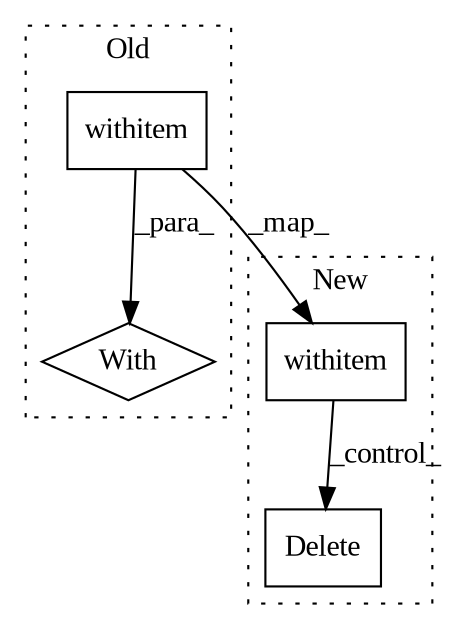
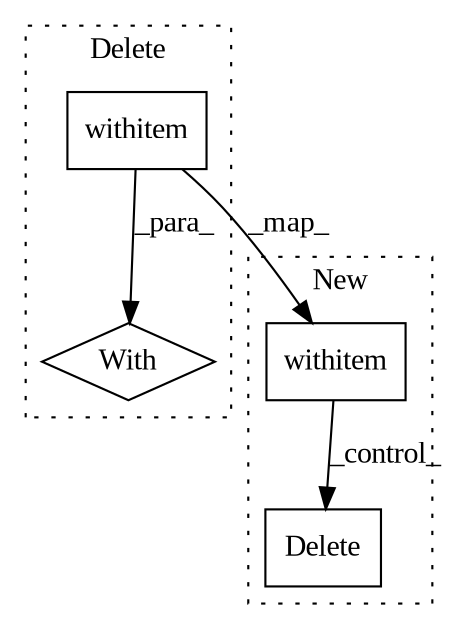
(128, 50) -> (128, 50)
